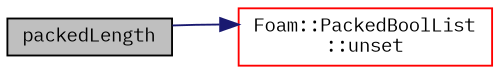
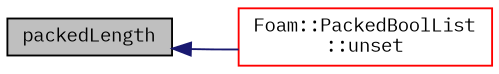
(196, 25) -> (215, 49)
